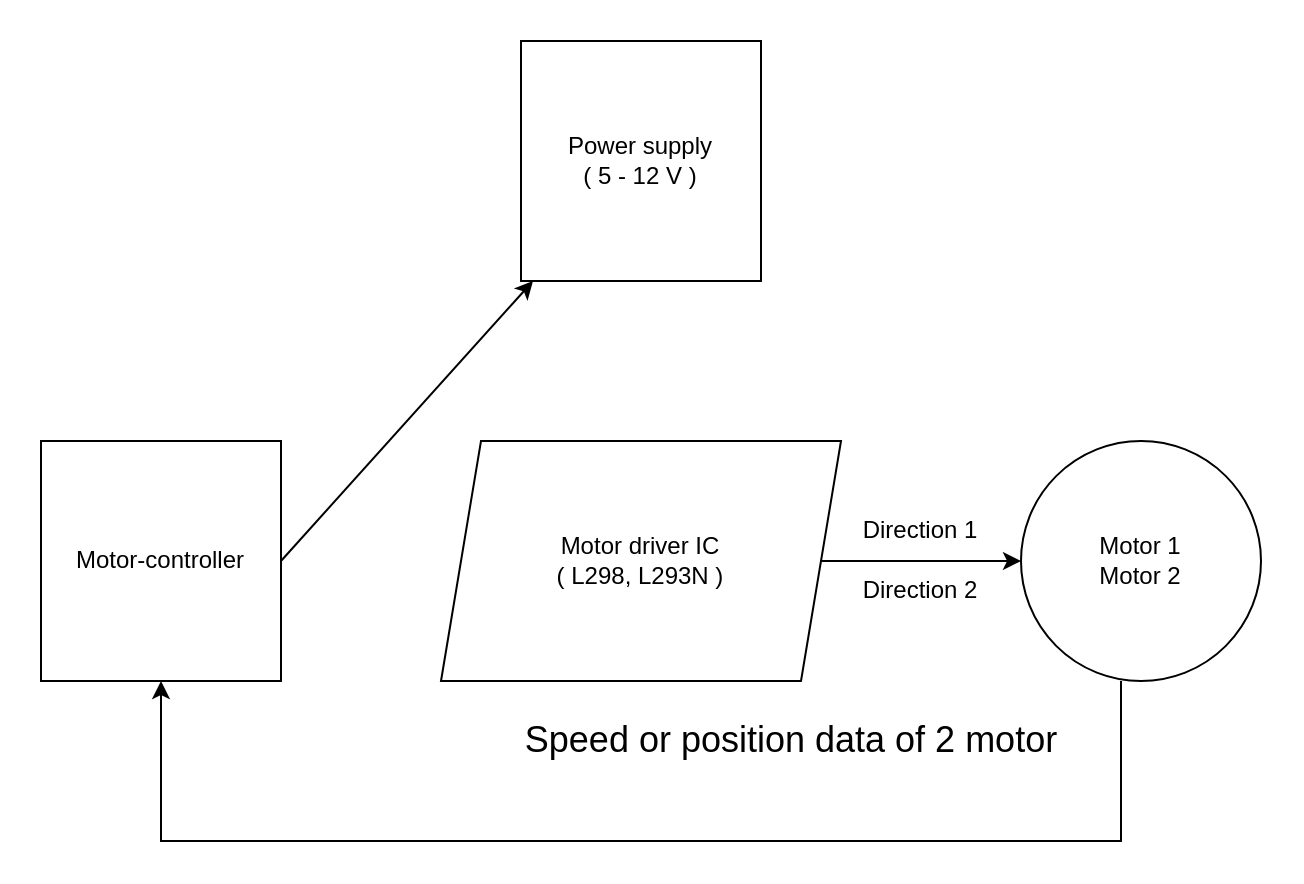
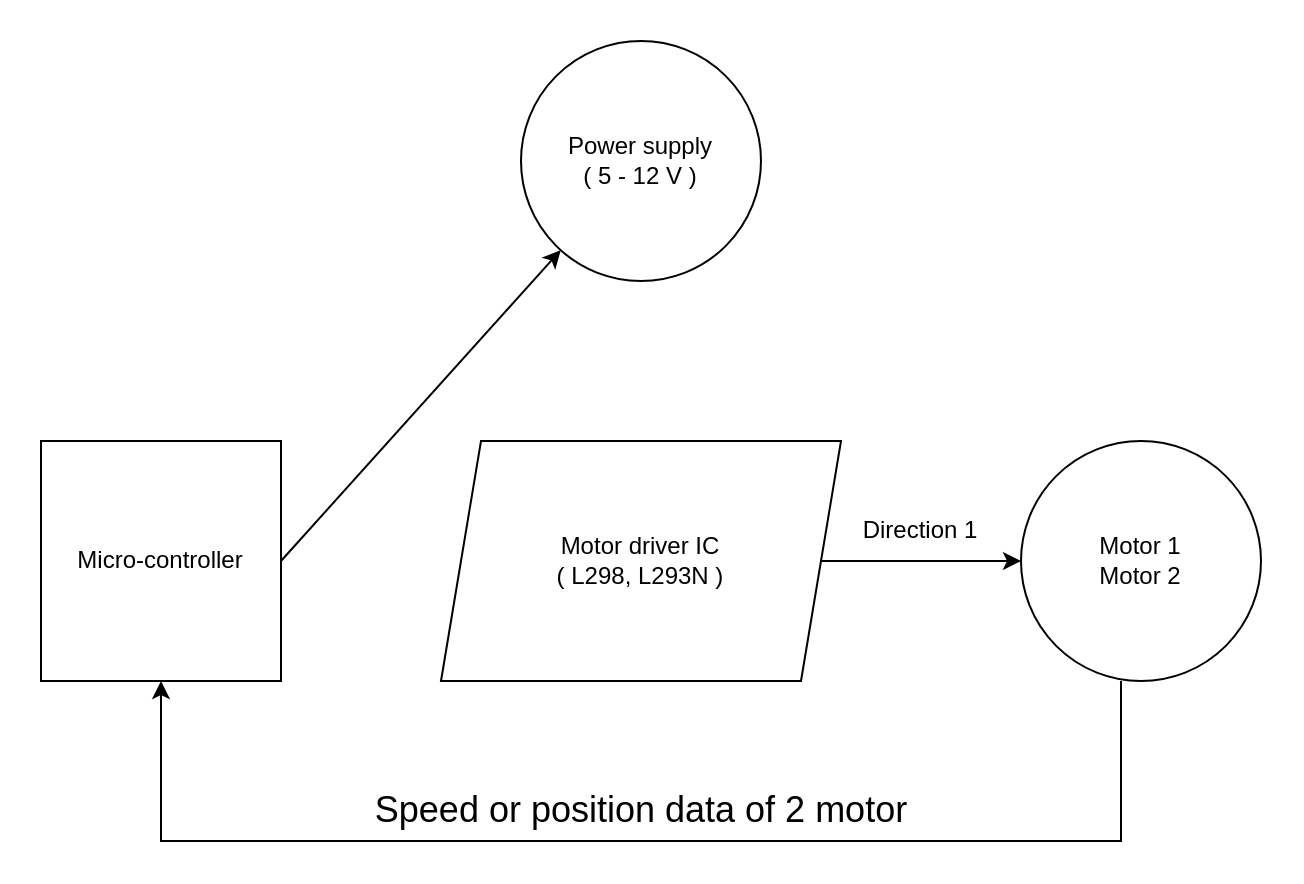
(641, 161) -> (641, 161)
(161, 561) -> (161, 561)
(921, 591) -> none
(791, 741) -> (641, 811)
